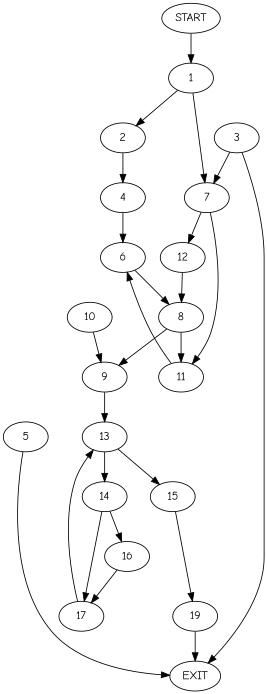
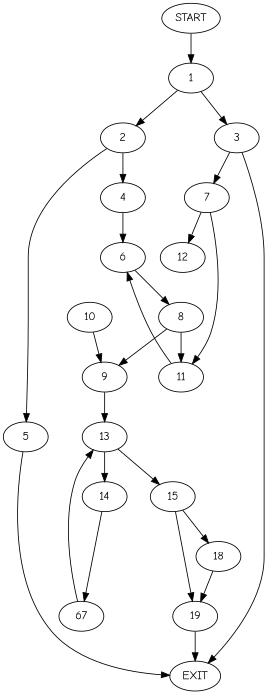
(198, 134) -> (211, 105)
none -> (28, 266)
(182, 283) -> none
(127, 556) -> none
none -> (218, 556)
(81, 616) -> (81, 616)
